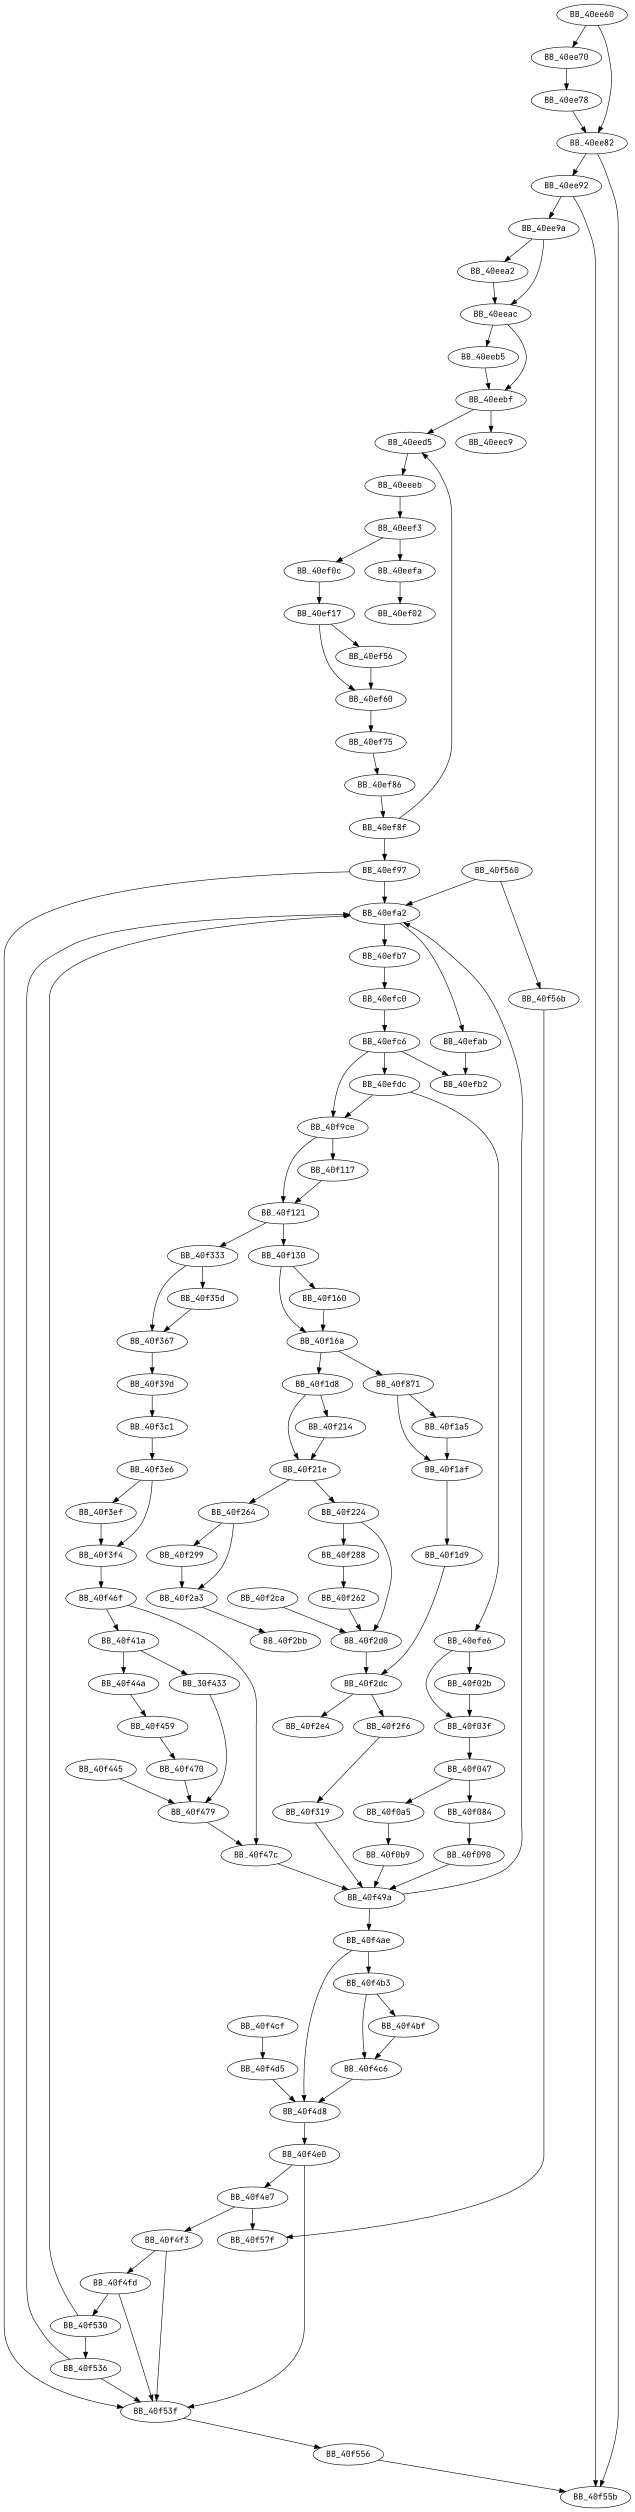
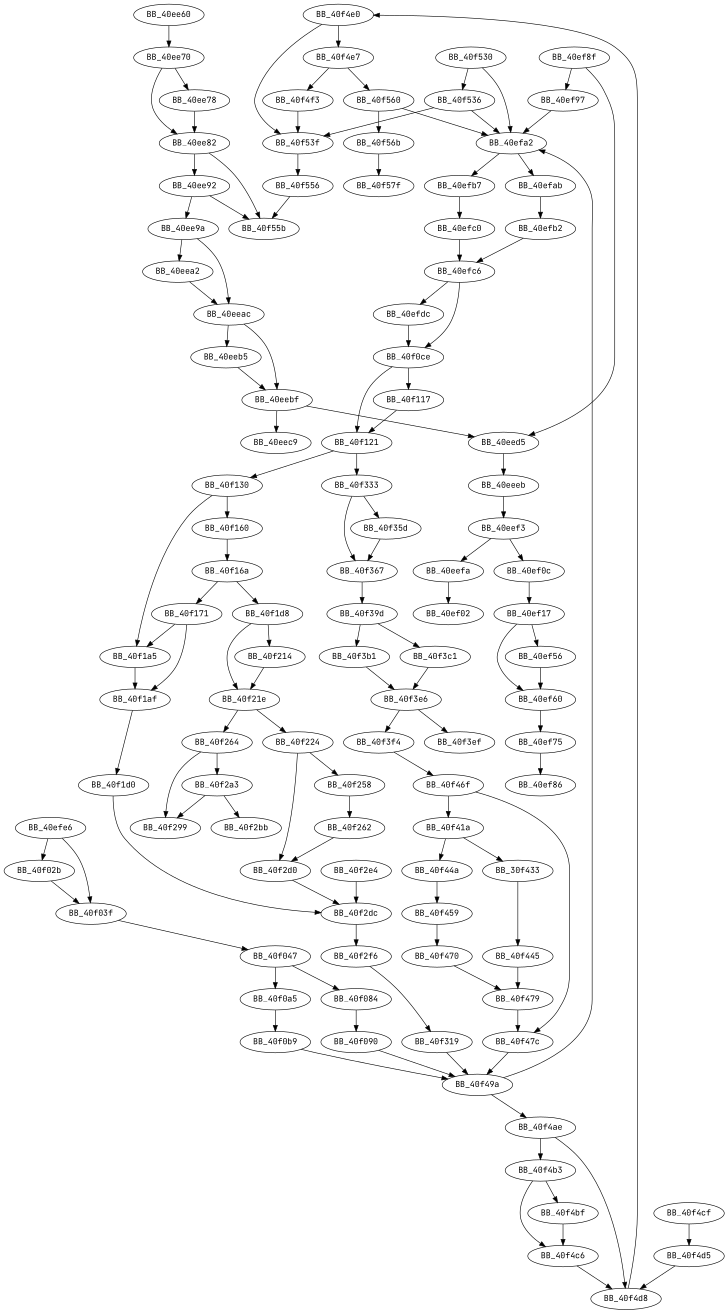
(611, 76) -> (152, 102)
none -> (354, 657)
(382, 804) -> none
(422, 1062) -> (503, 249)
(333, 1128) -> (408, 357)
(281, 1301) -> (162, 561)
(499, 1337) -> none
(398, 1384) -> (187, 614)
(4, 1531) -> none
(101, 1531) -> none
(344, 1556) -> (350, 785)
(447, 1556) -> (114, 785)
(182, 1574) -> (194, 805)
(263, 1598) -> none
(339, 1704) -> (356, 889)
(226, 1747) -> (518, 911)
(253, 2216) -> (356, 77)
(115, 2283) -> none
